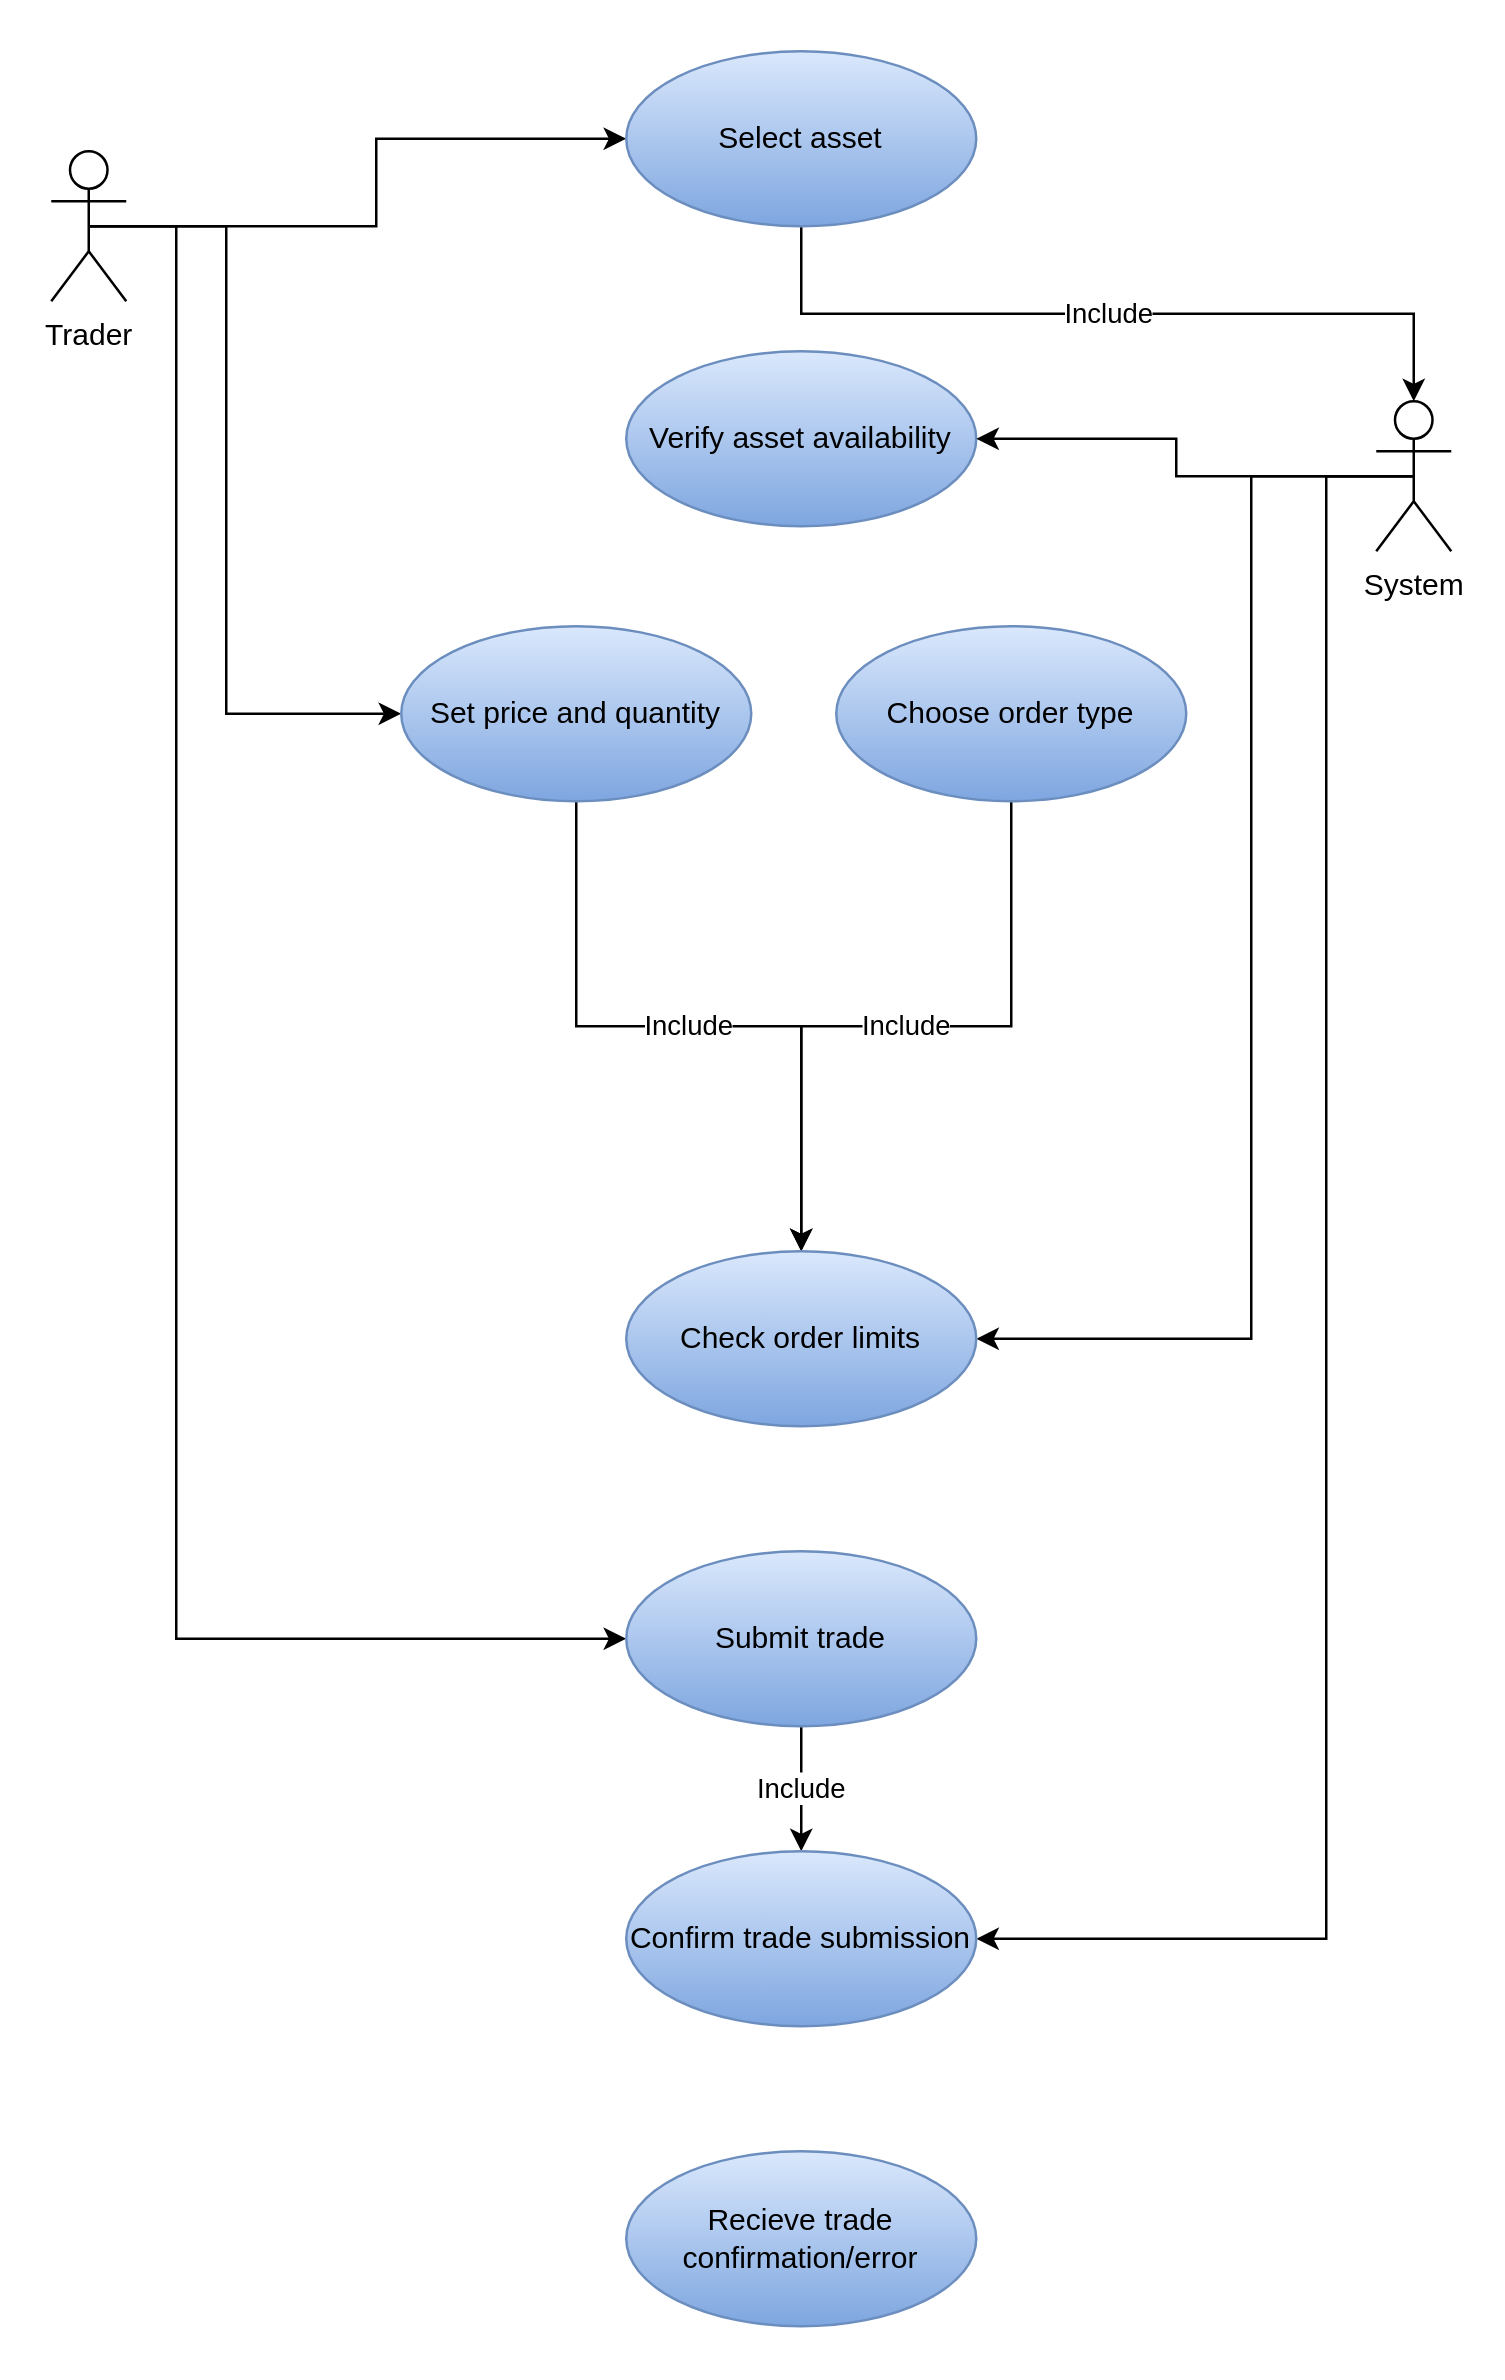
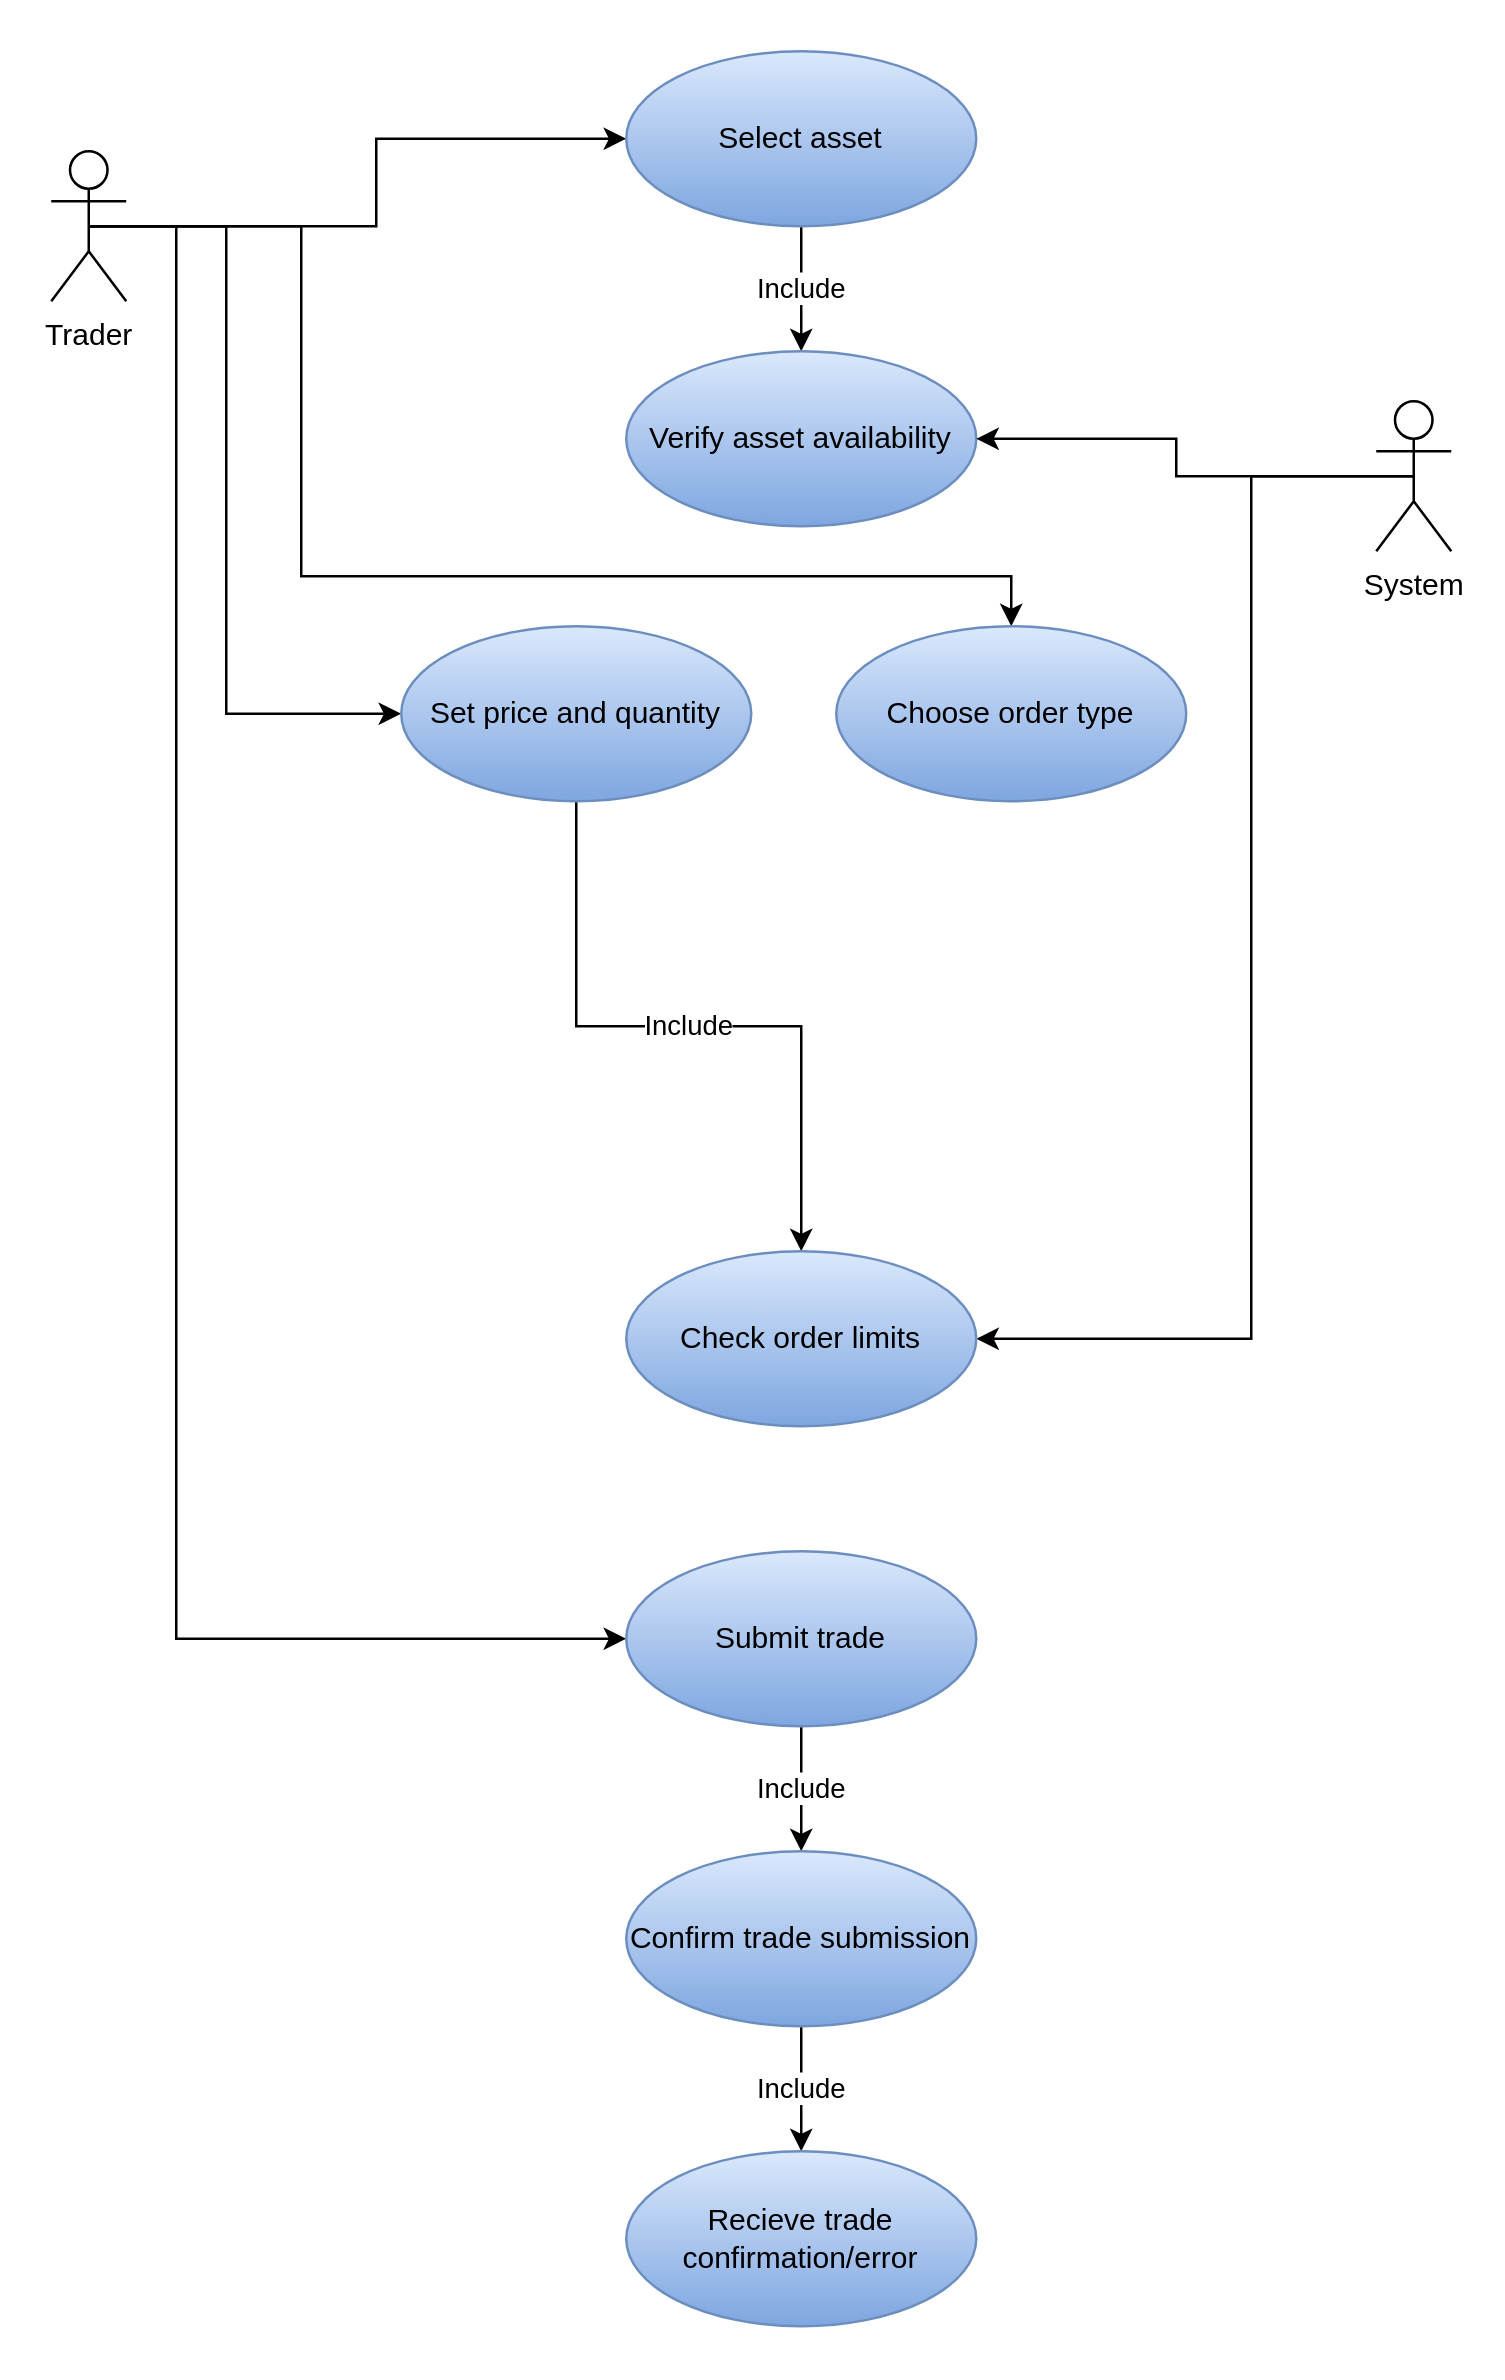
(1293, 314) -> (801, 302)
none -> (500, 576)
(1011, 970) -> none
(1326, 1377) -> none
none -> (801, 2108)
